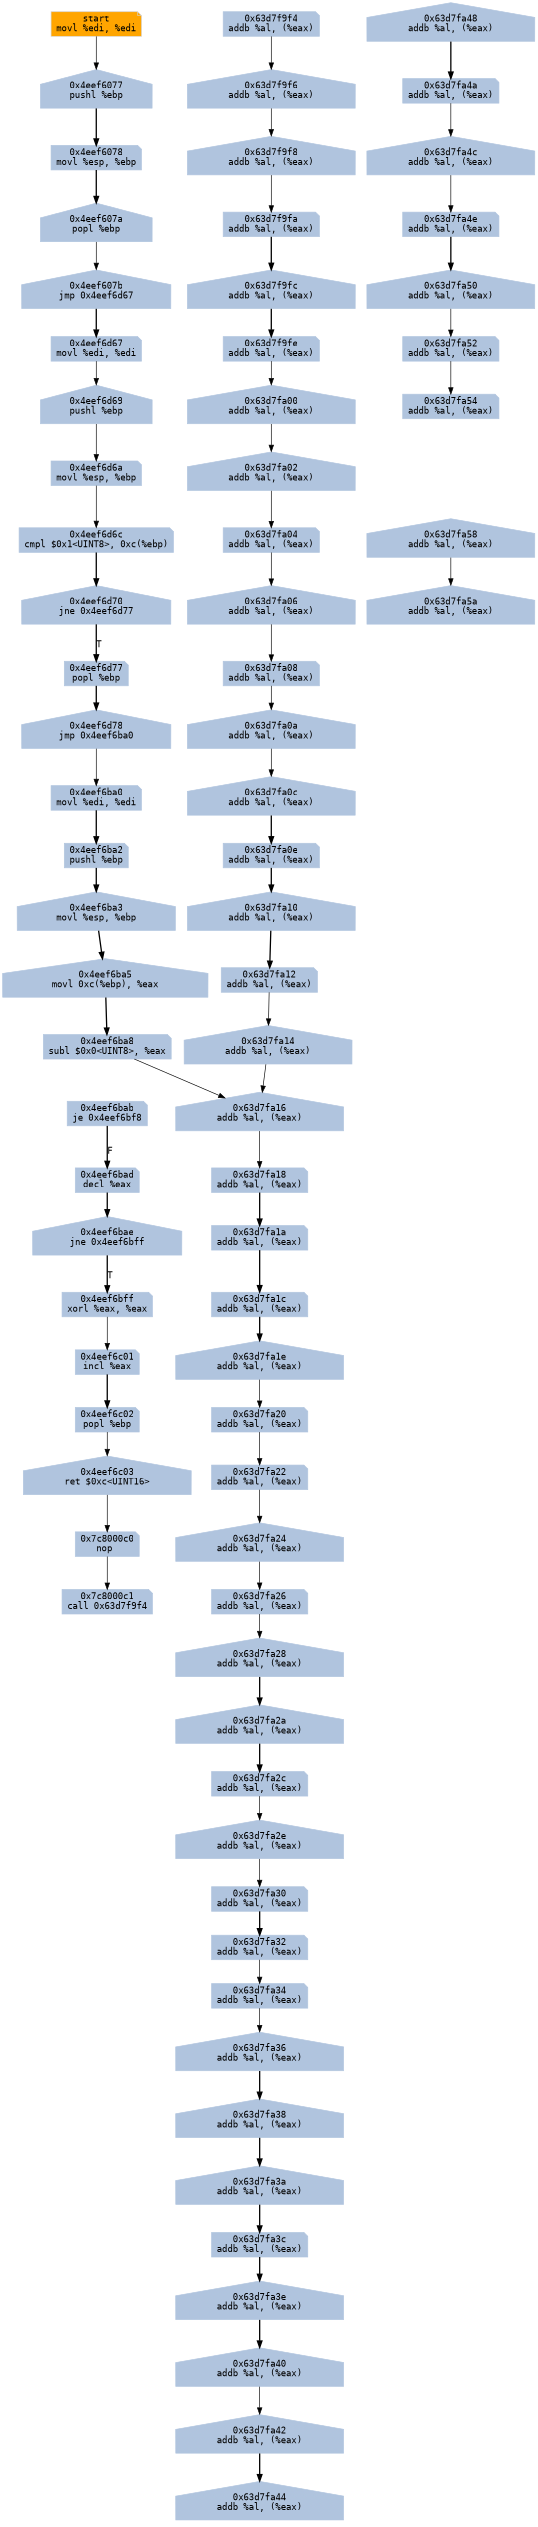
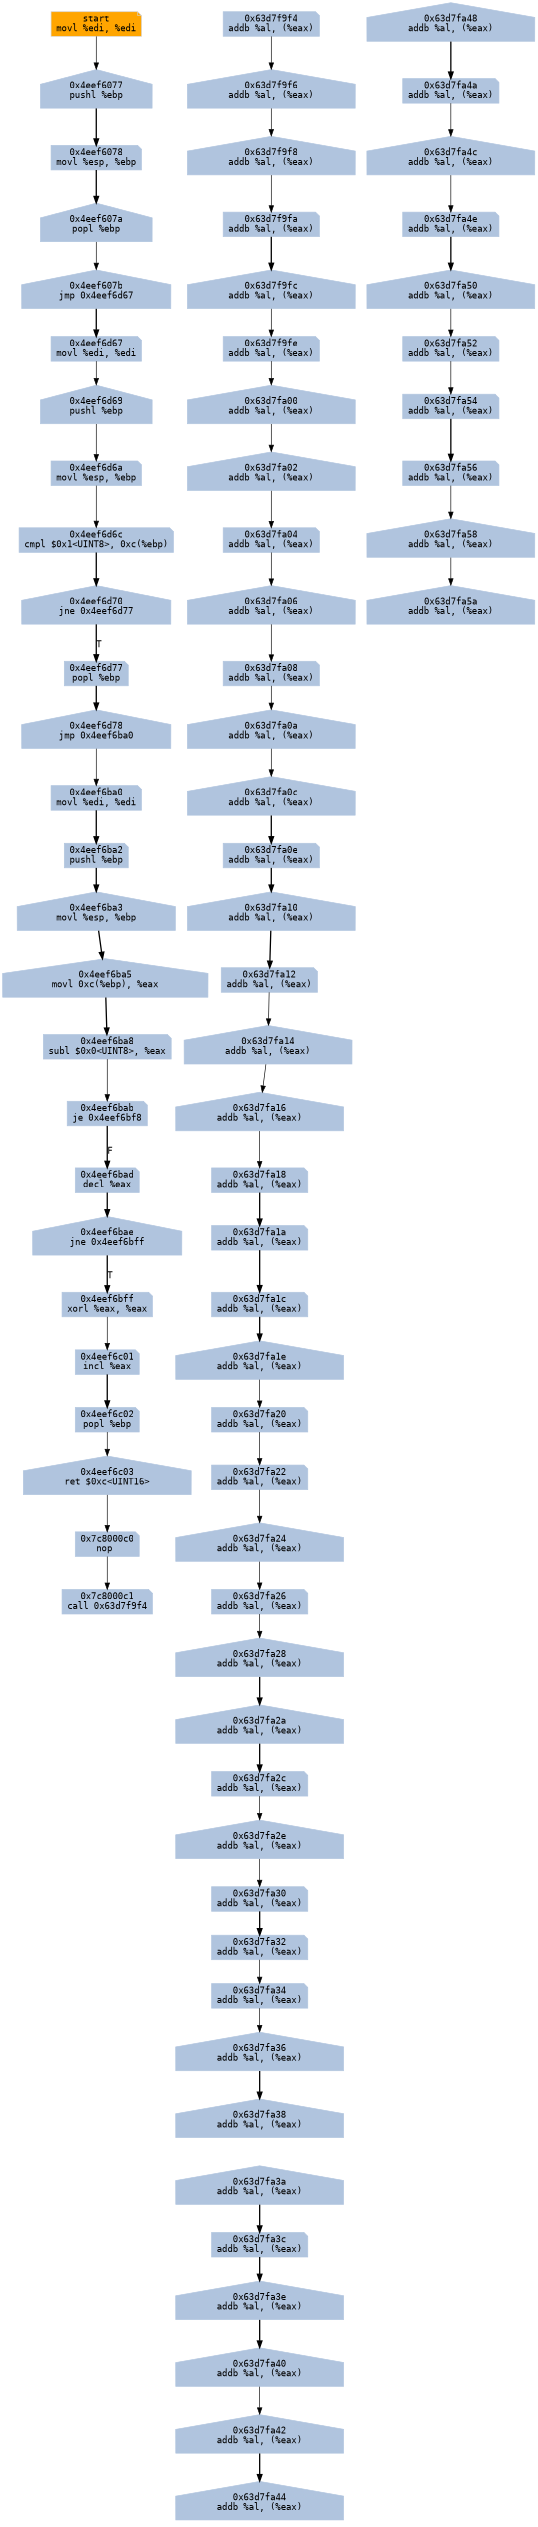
(271, 319) -> (271, 319)
none -> (451, 473)
(177, 1077) -> (107, 1077)
(260, 2148) -> none
